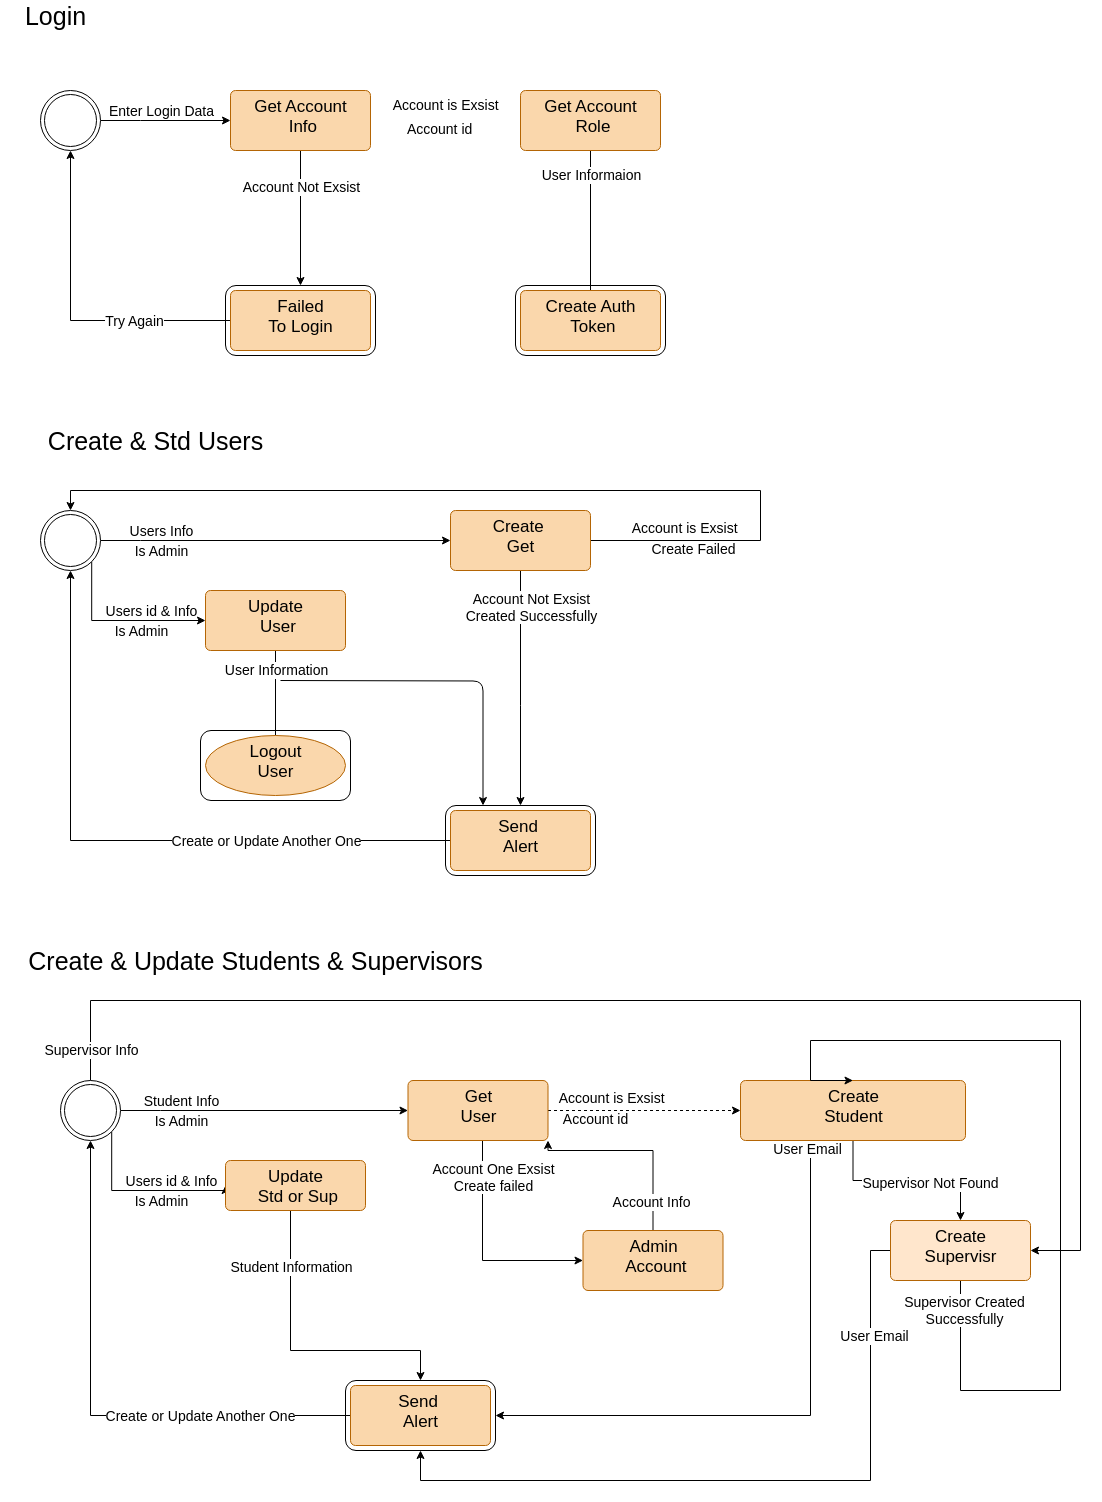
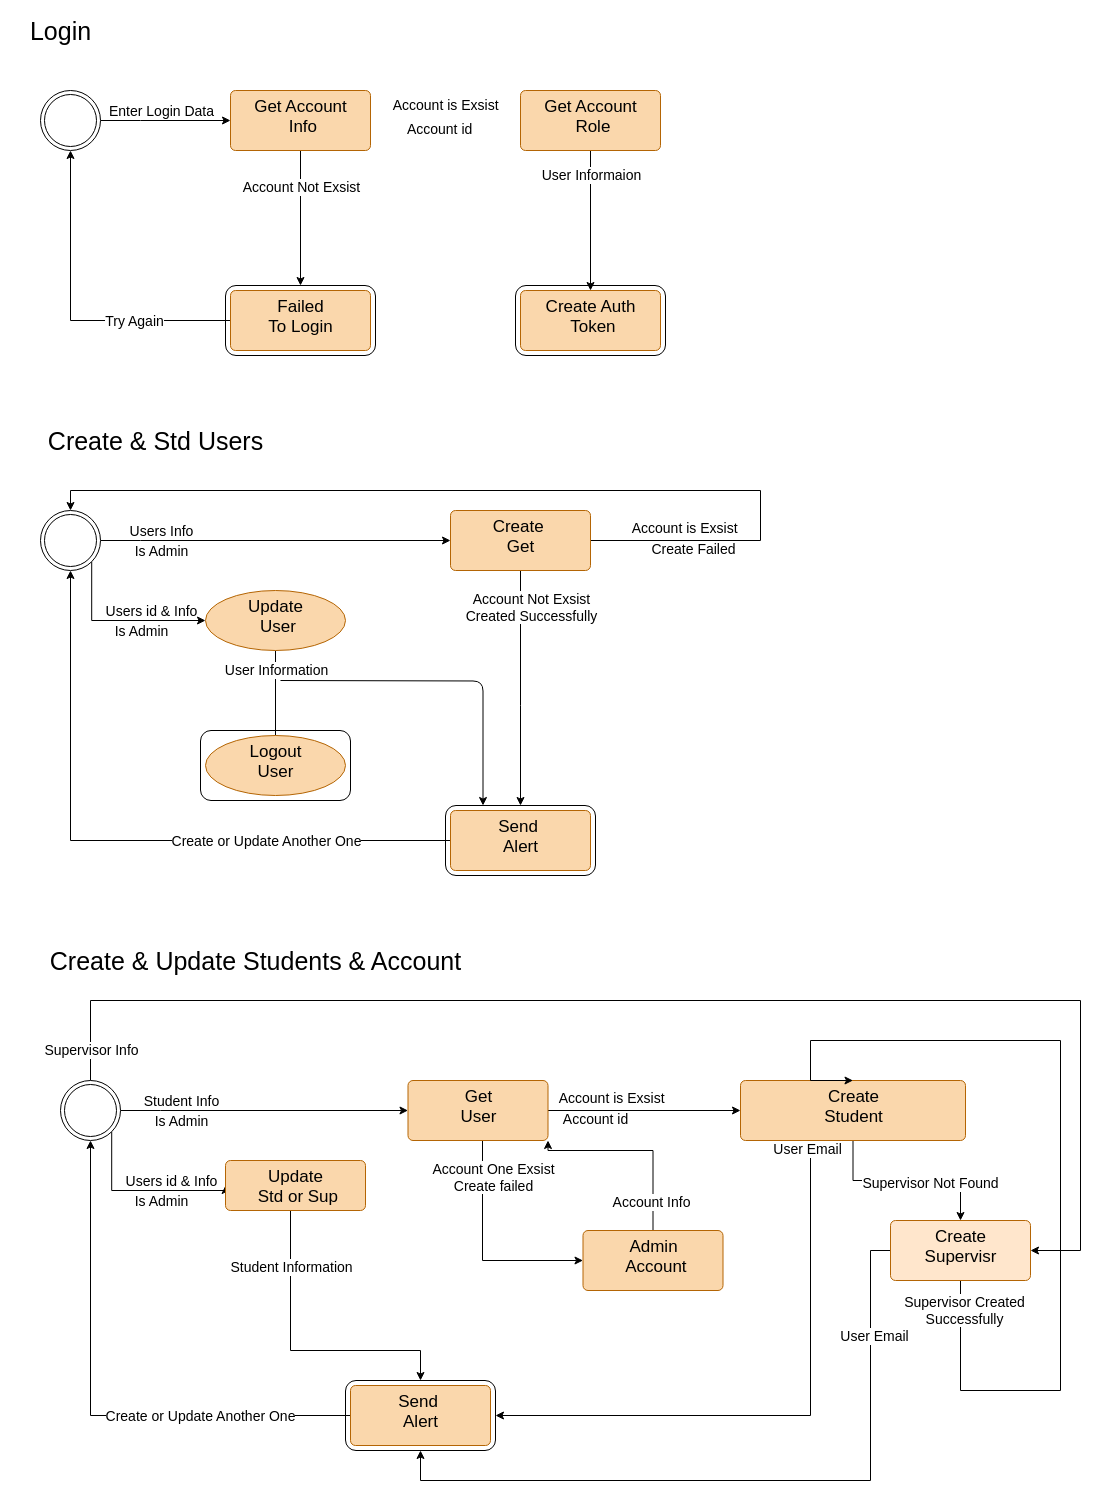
(56, 16) -> (61, 31)
(591, 285) -> (591, 282)
(276, 621) -> (276, 621)
(256, 961) -> (256, 961)
(641, 1111) -> (641, 1111)
